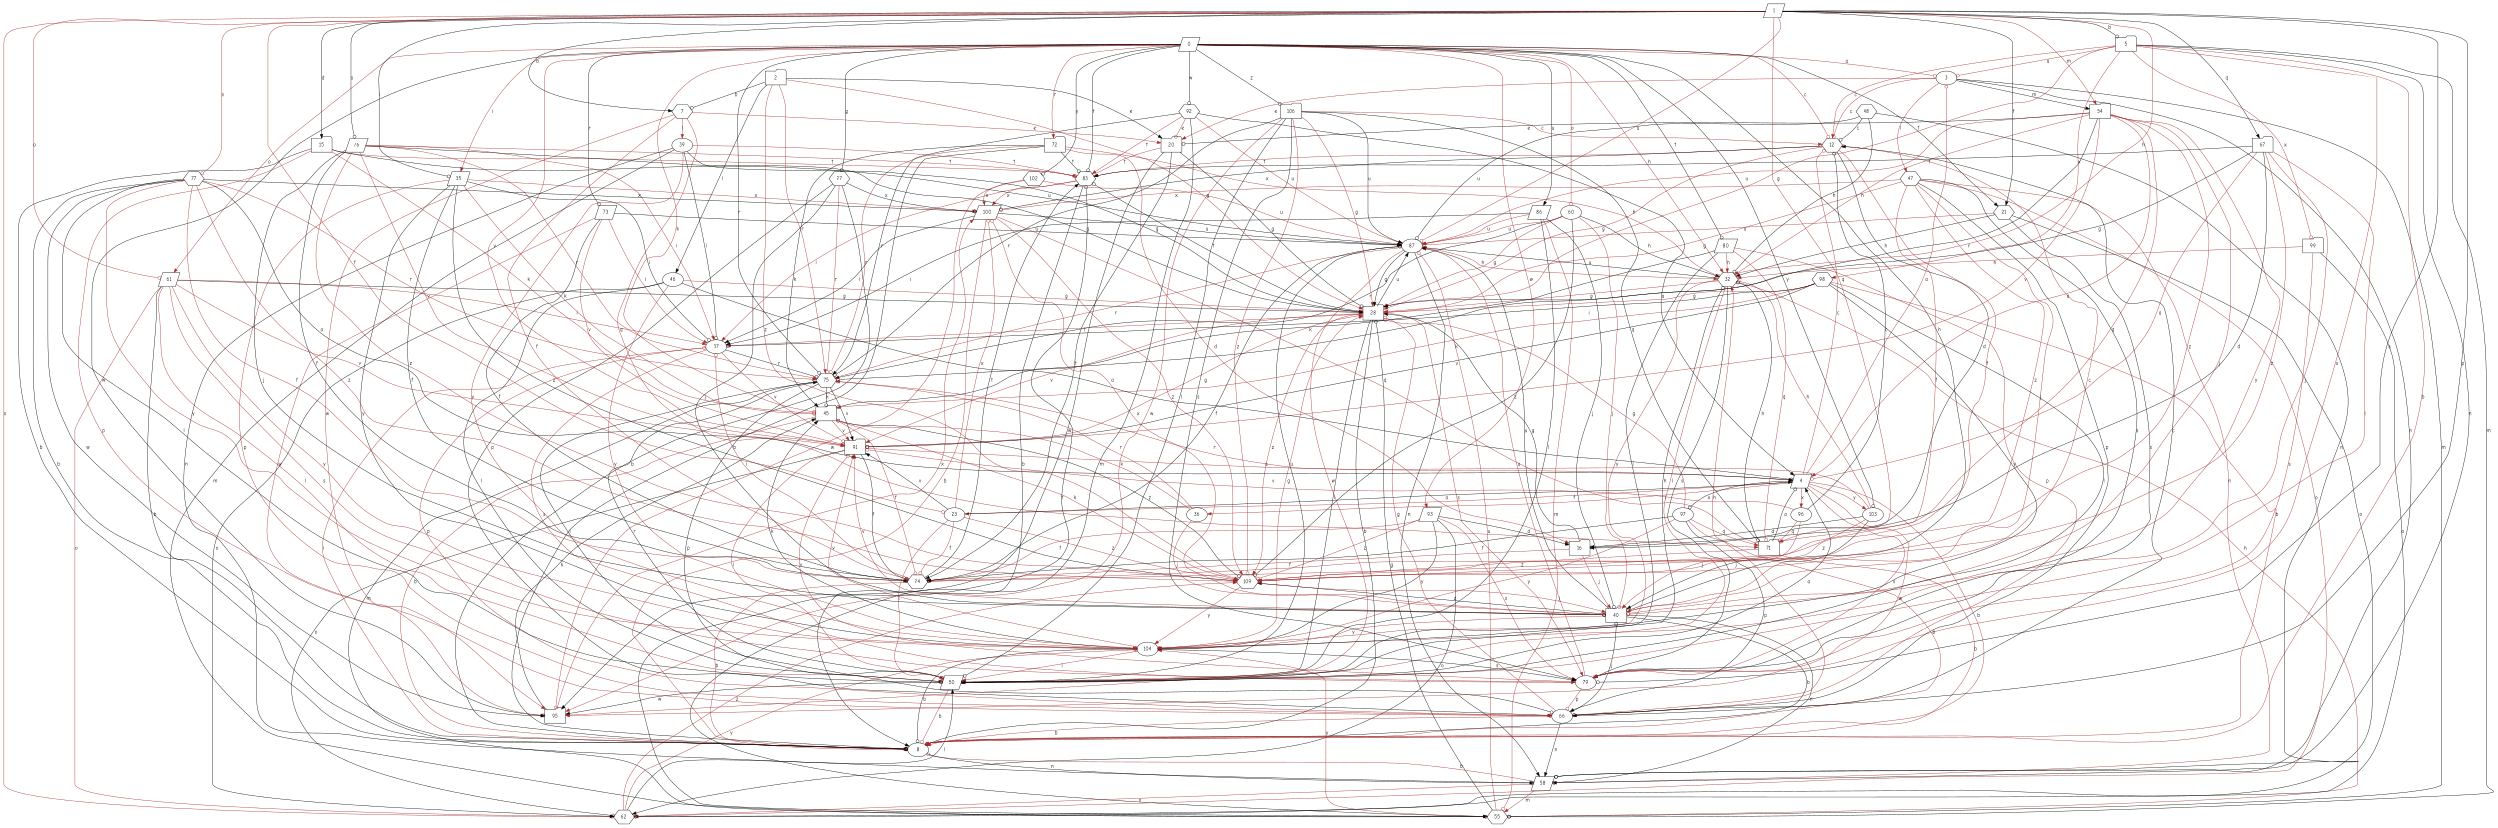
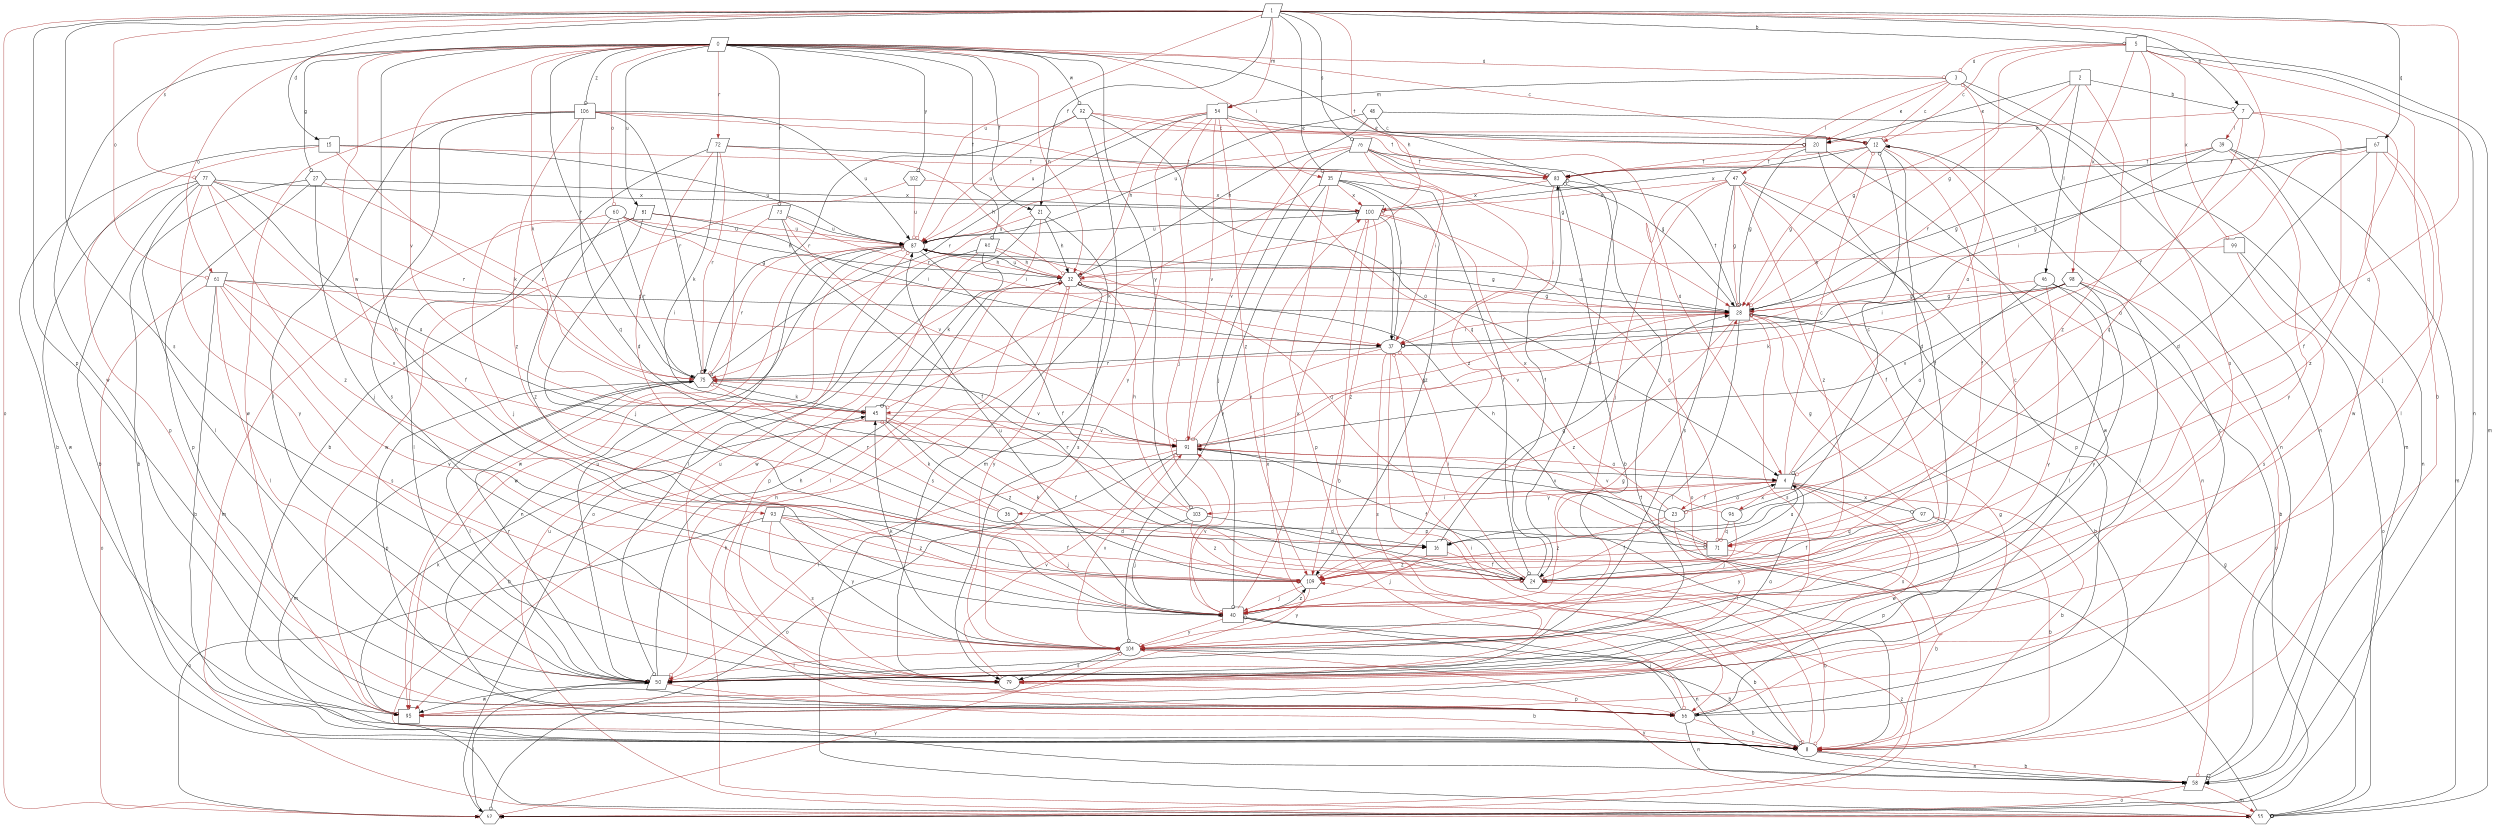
(1055, 145) -> (718, 145)
(1539, 212) -> (644, 212)
none -> (744, 469)
